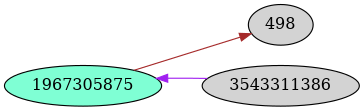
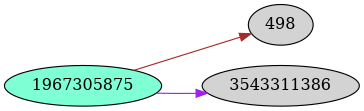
(188, 78) -> (176, 93)
